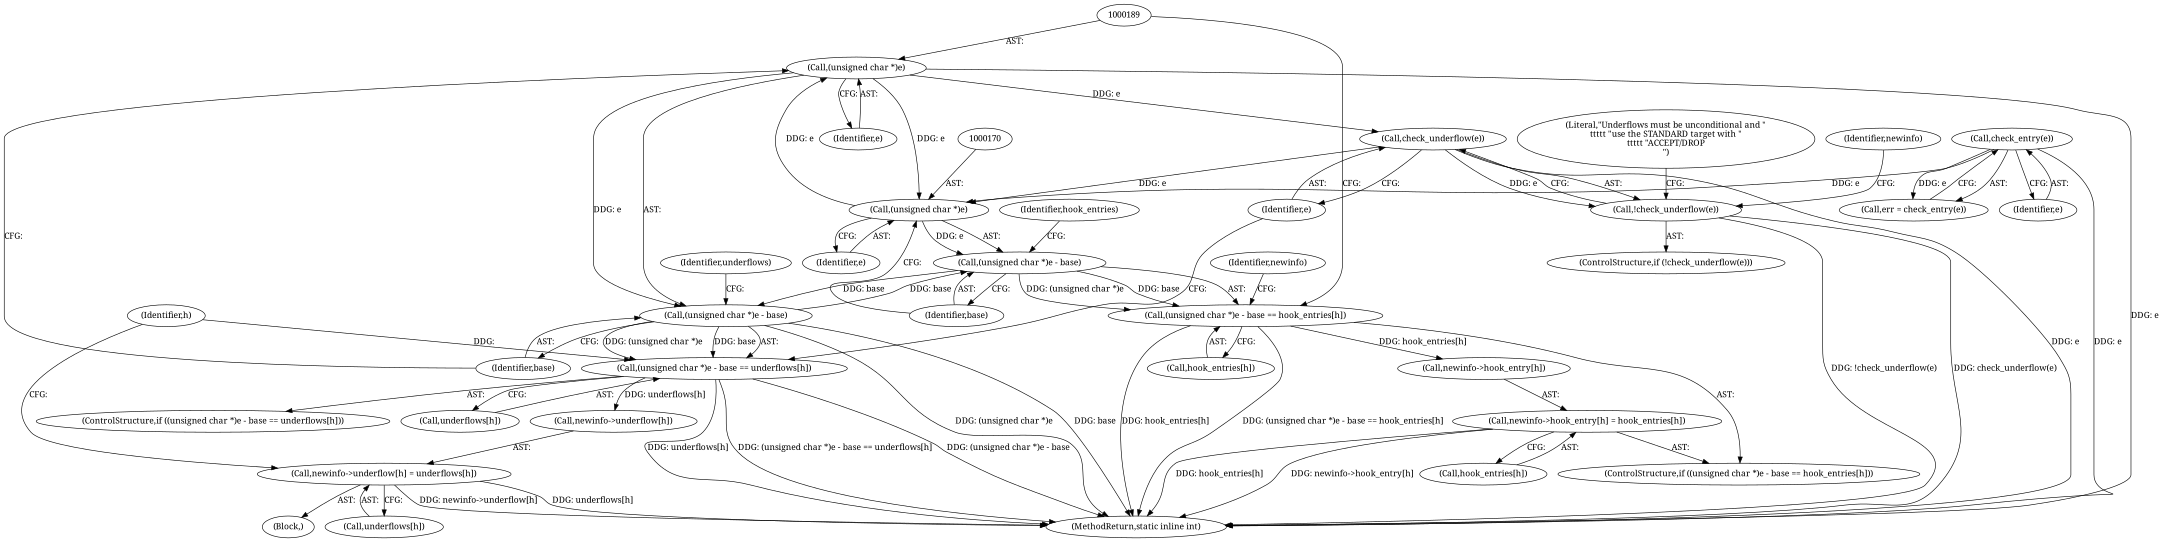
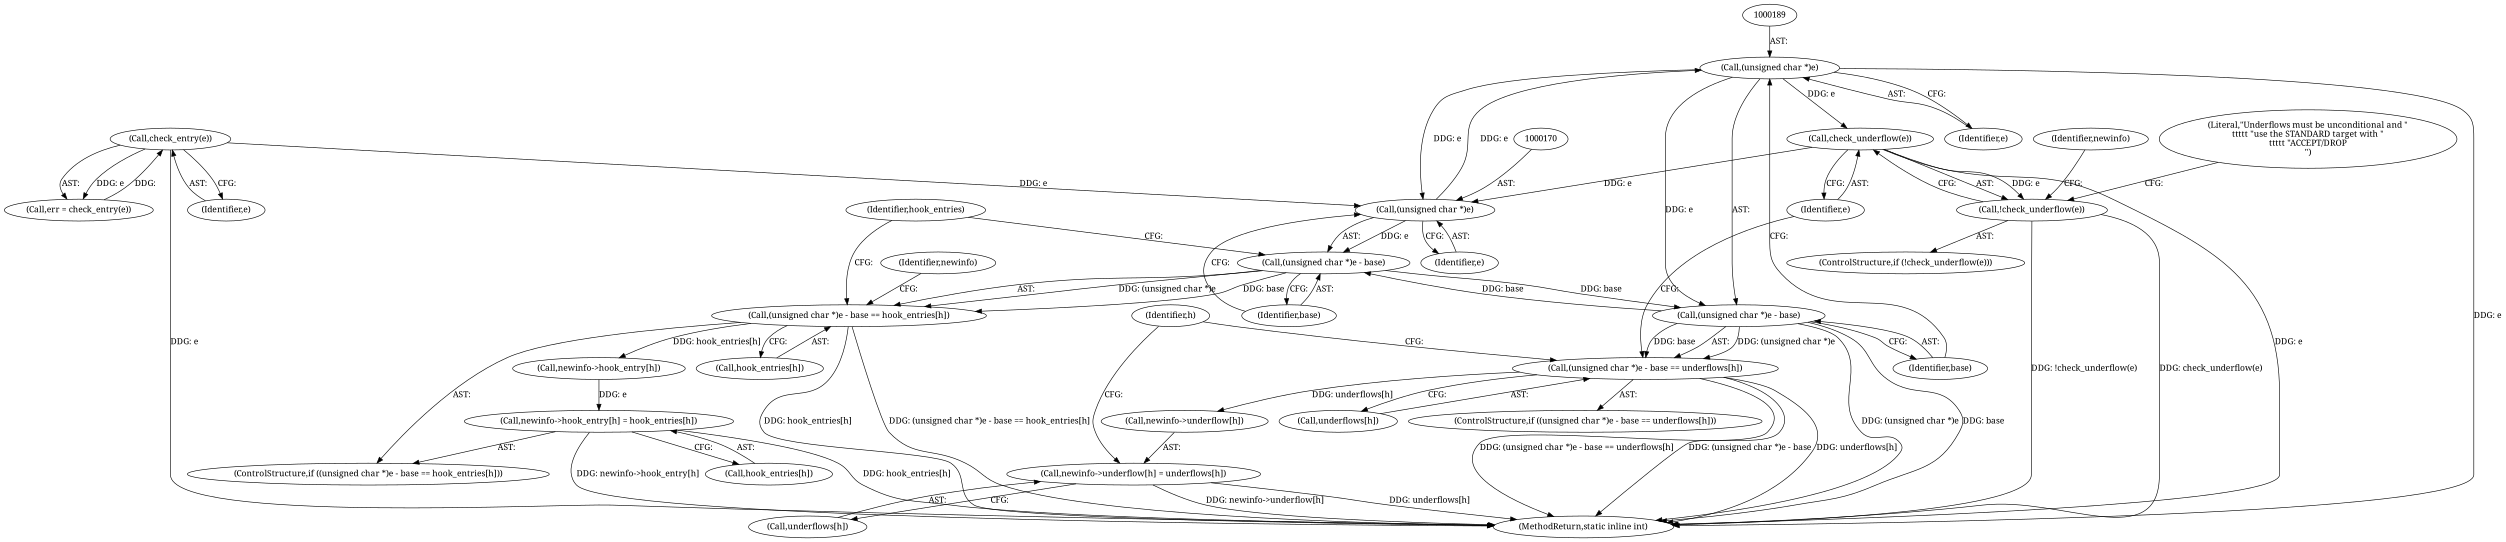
(1343, 91) -> (855, 251)
(1968, 184) -> (146, 184)
(726, 263) -> none
(485, 342) -> (1415, 342)
(1552, 395) -> (613, 395)
(288, 527) -> none
